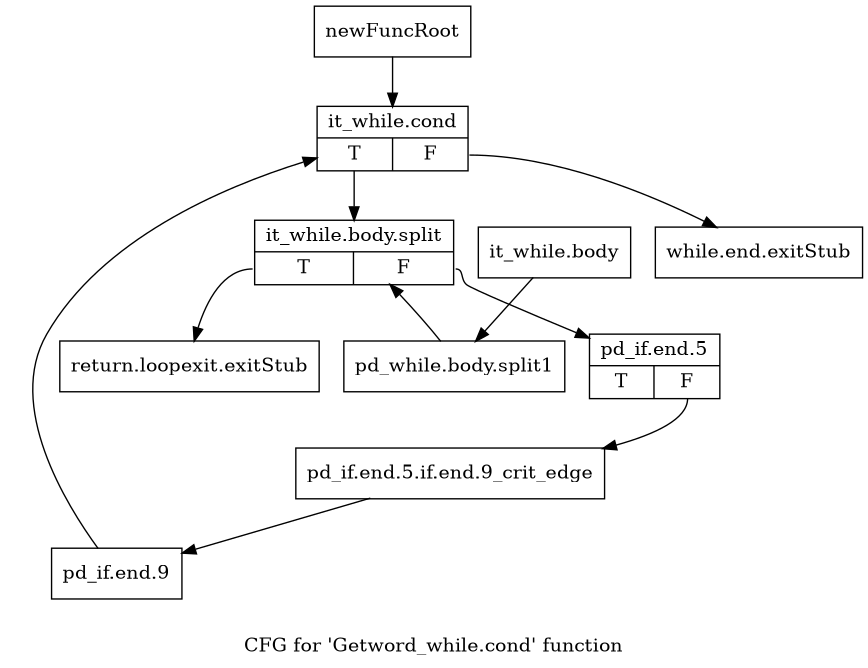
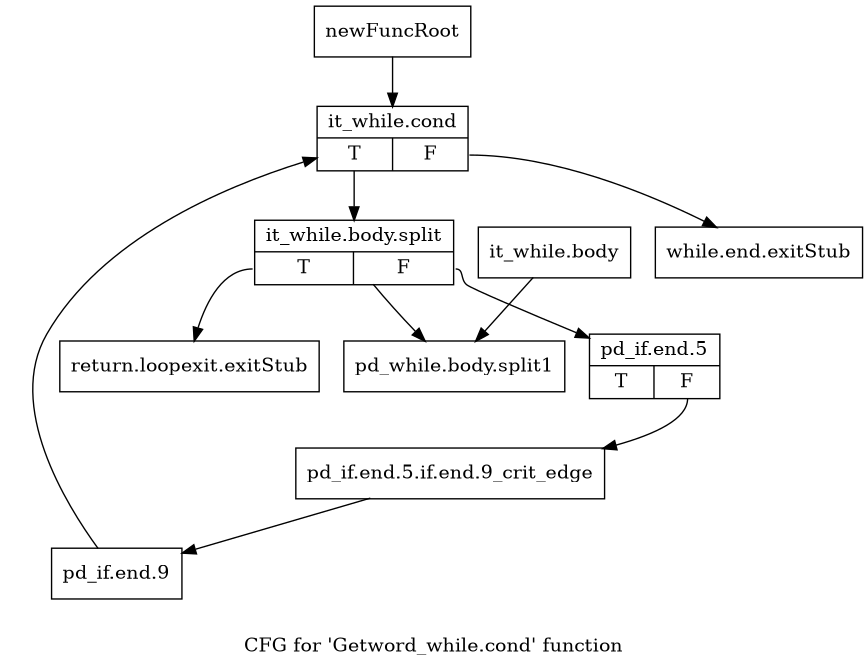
(421, 317) -> (394, 308)
